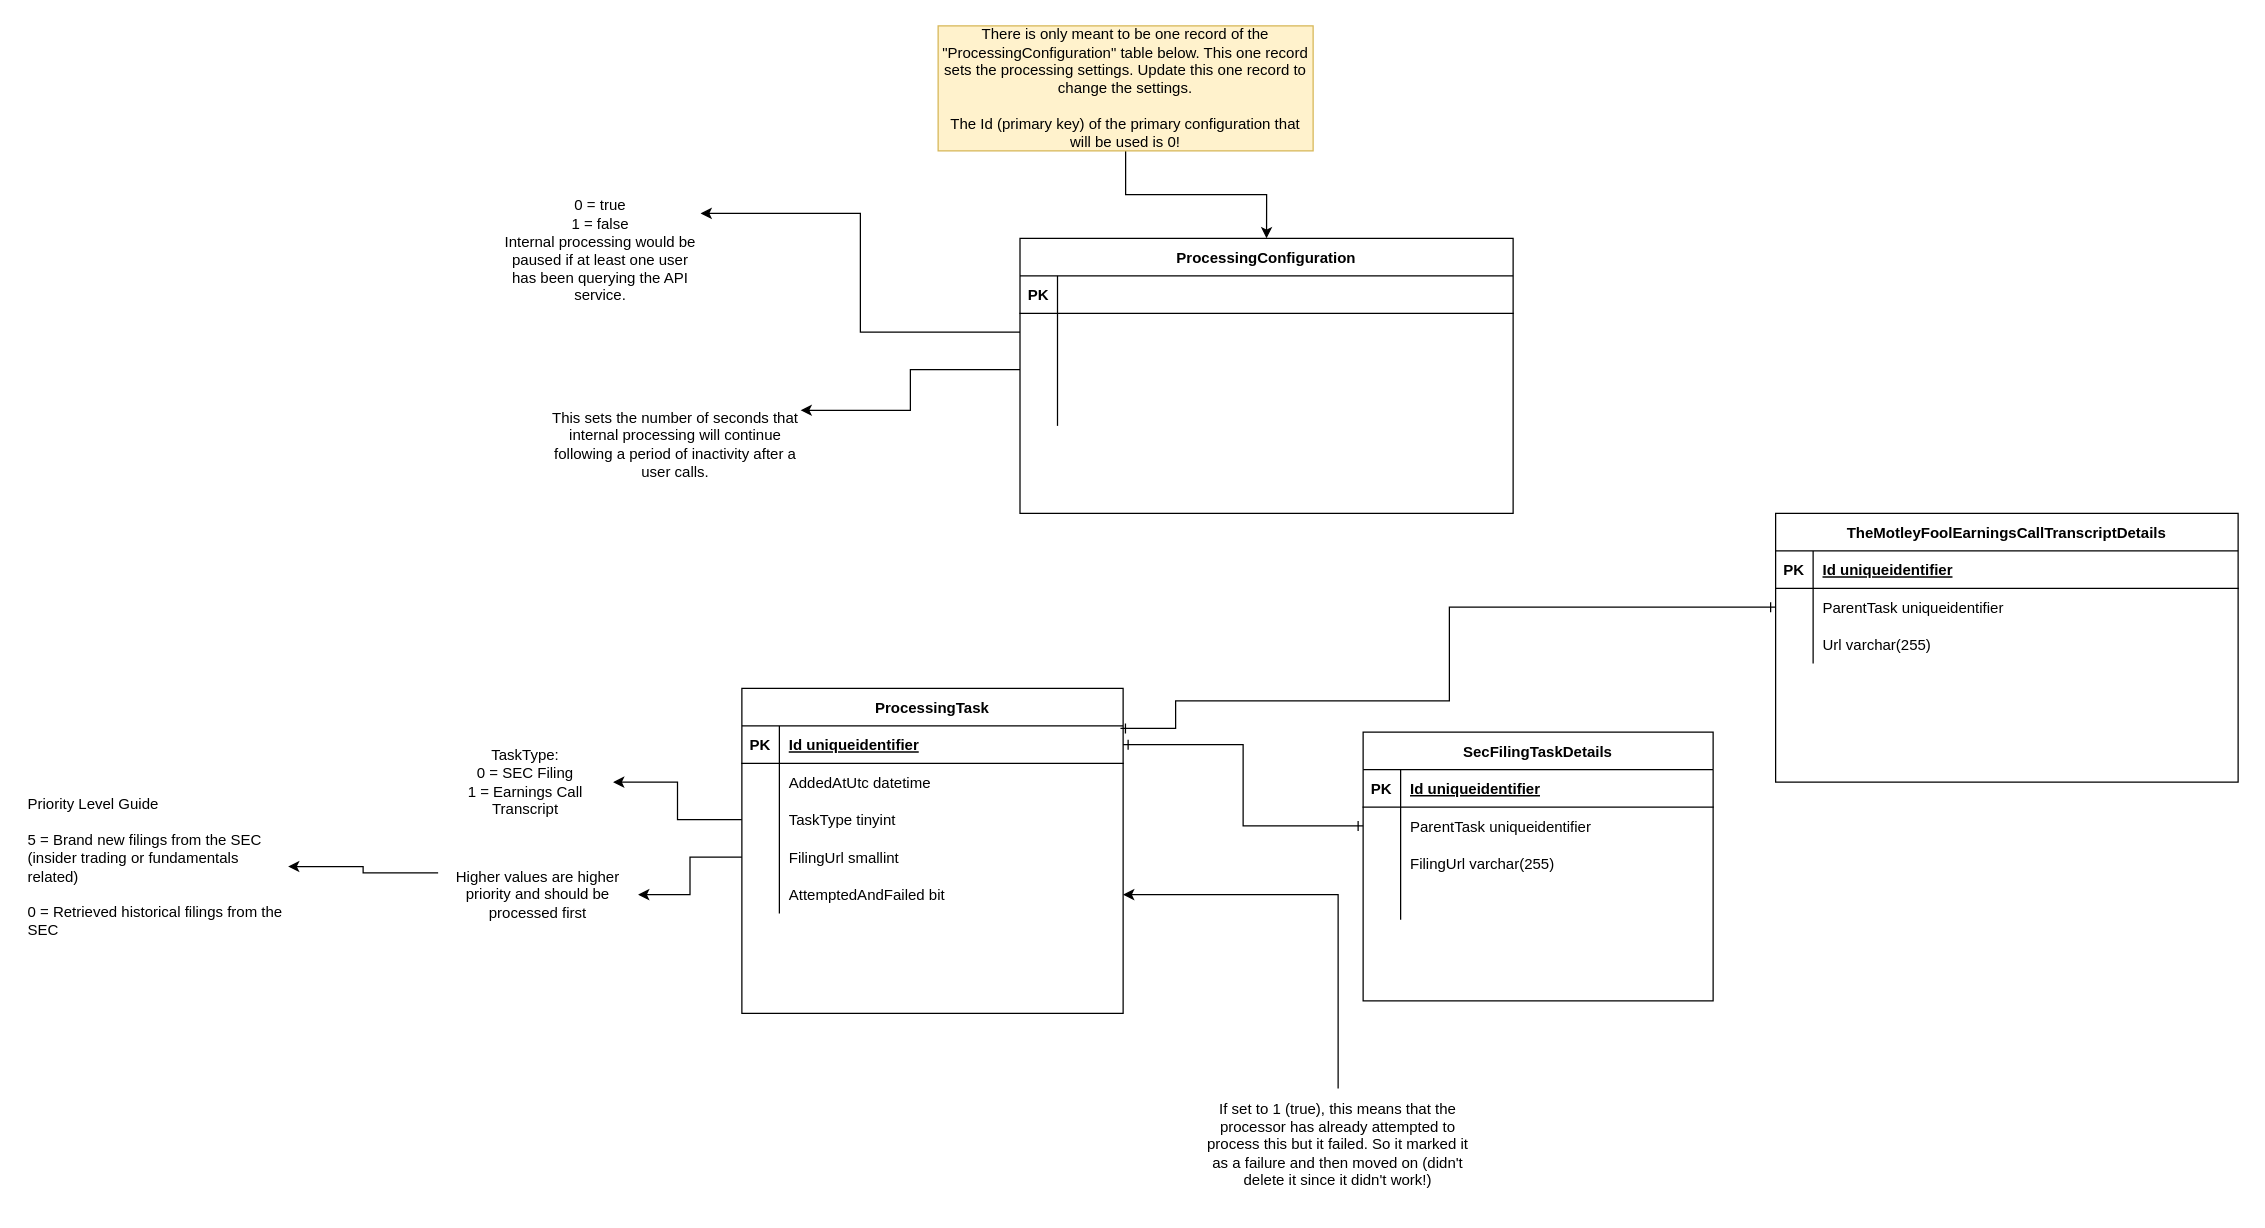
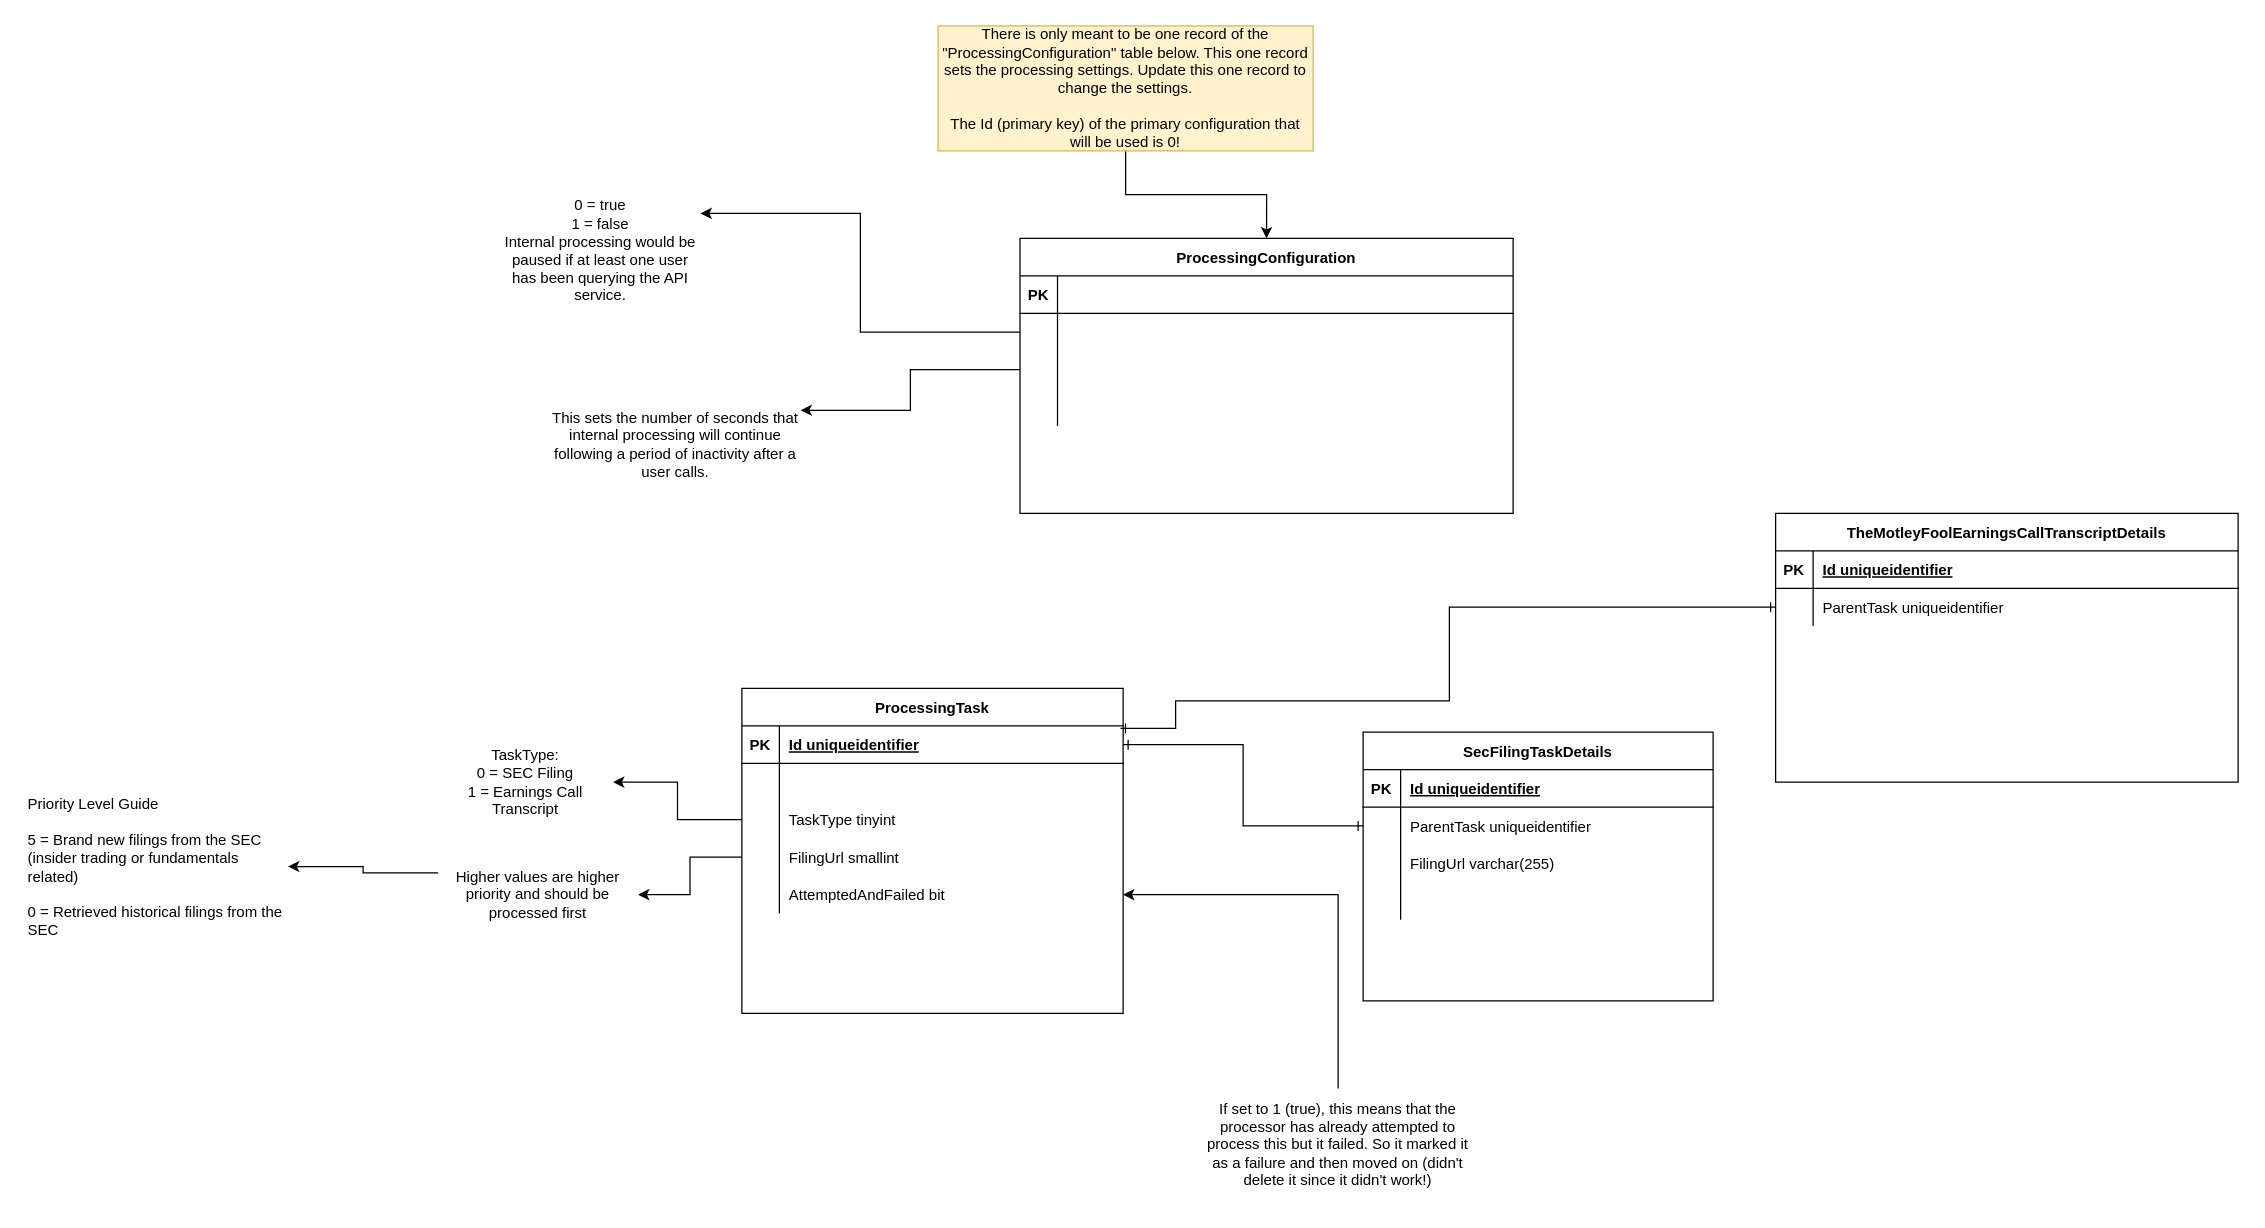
(2026, 644) -> none
(951, 782) -> none
